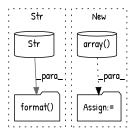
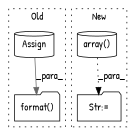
(37, 17) -> (37, 17)
(34, 44) -> (34, 44)
(99, 108) -> (99, 108)
